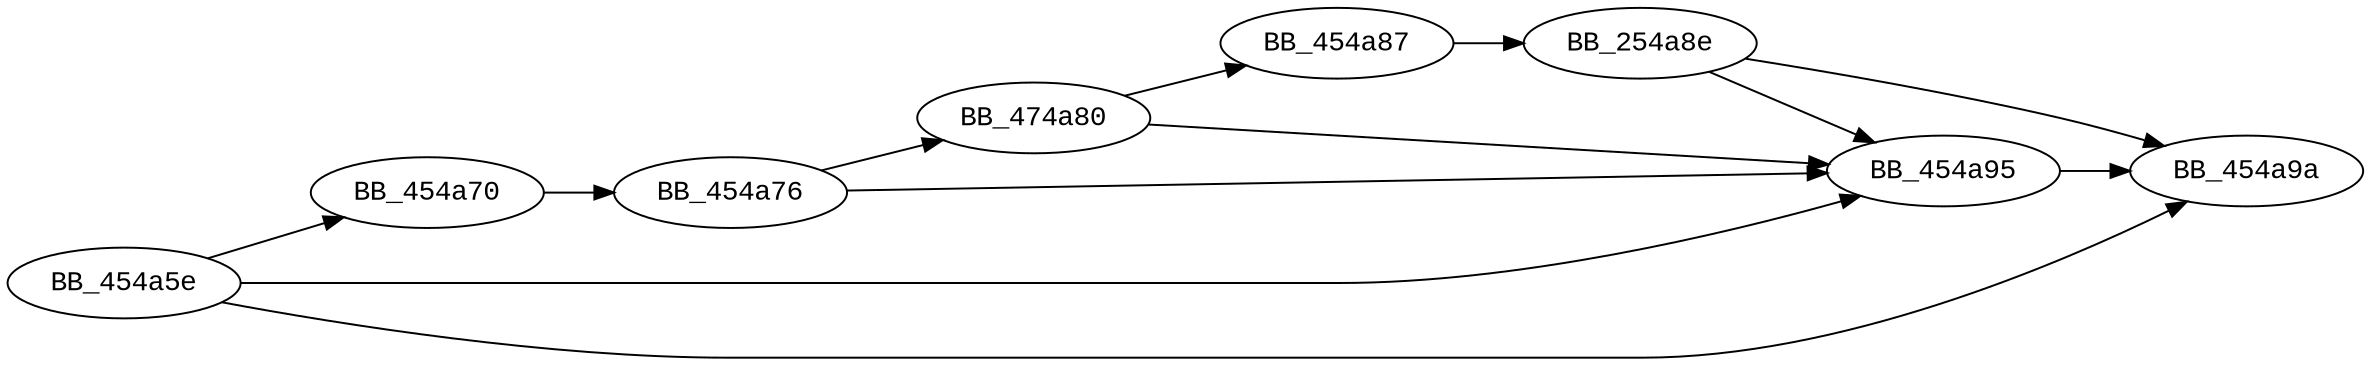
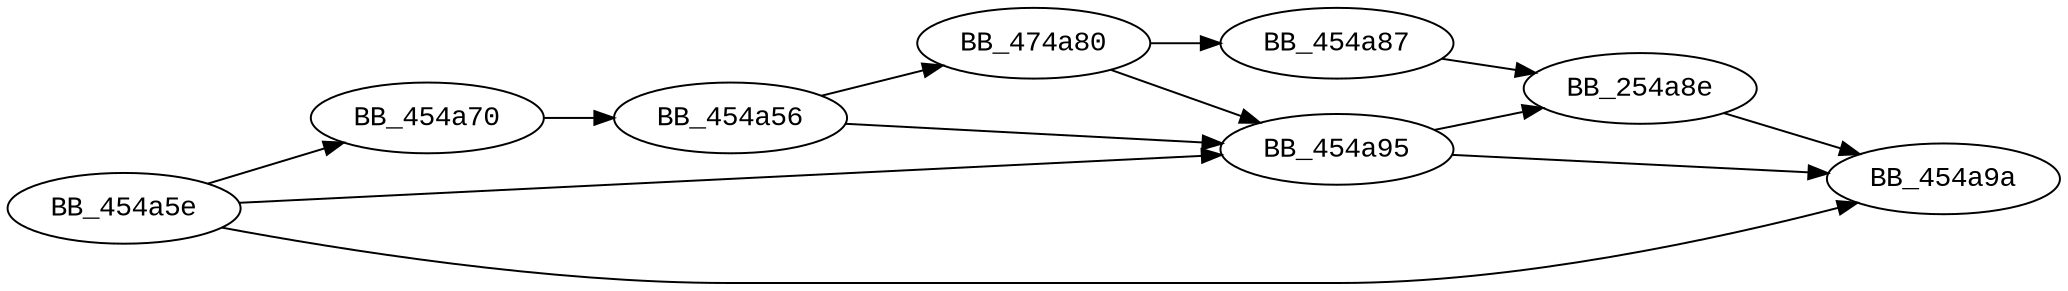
(1783, 103) -> (1479, 121)
(731, 193) -> (731, 118)
